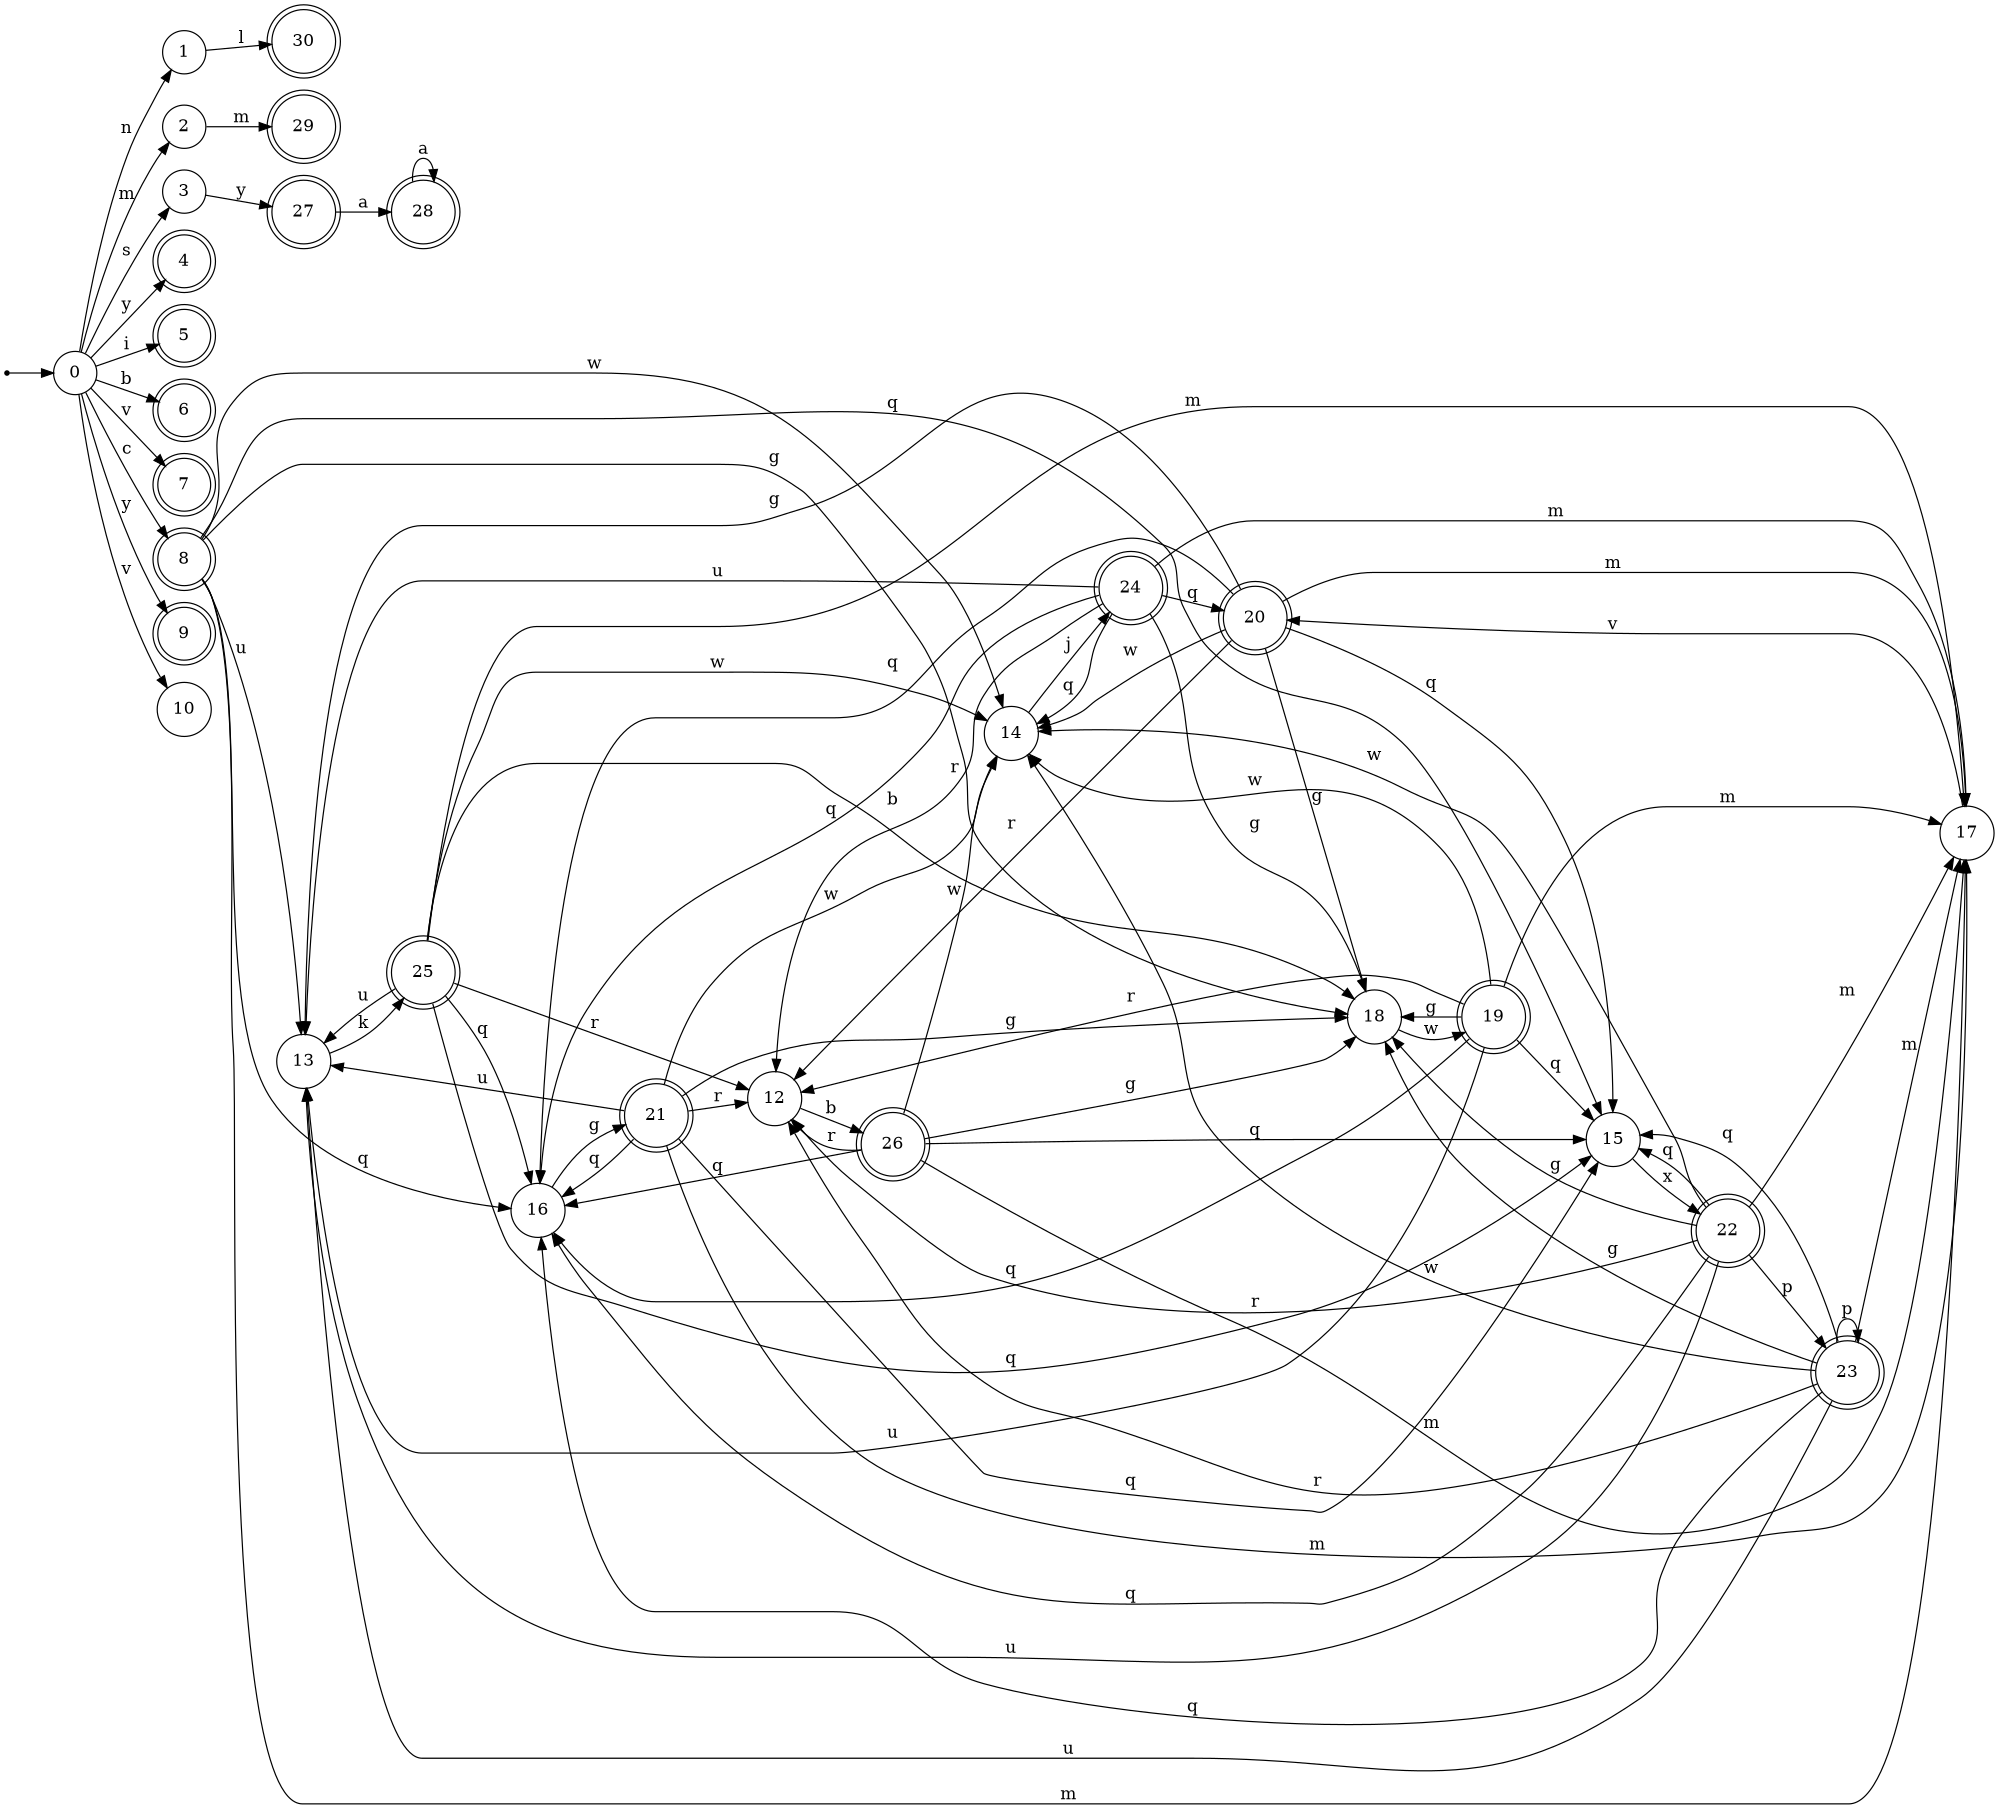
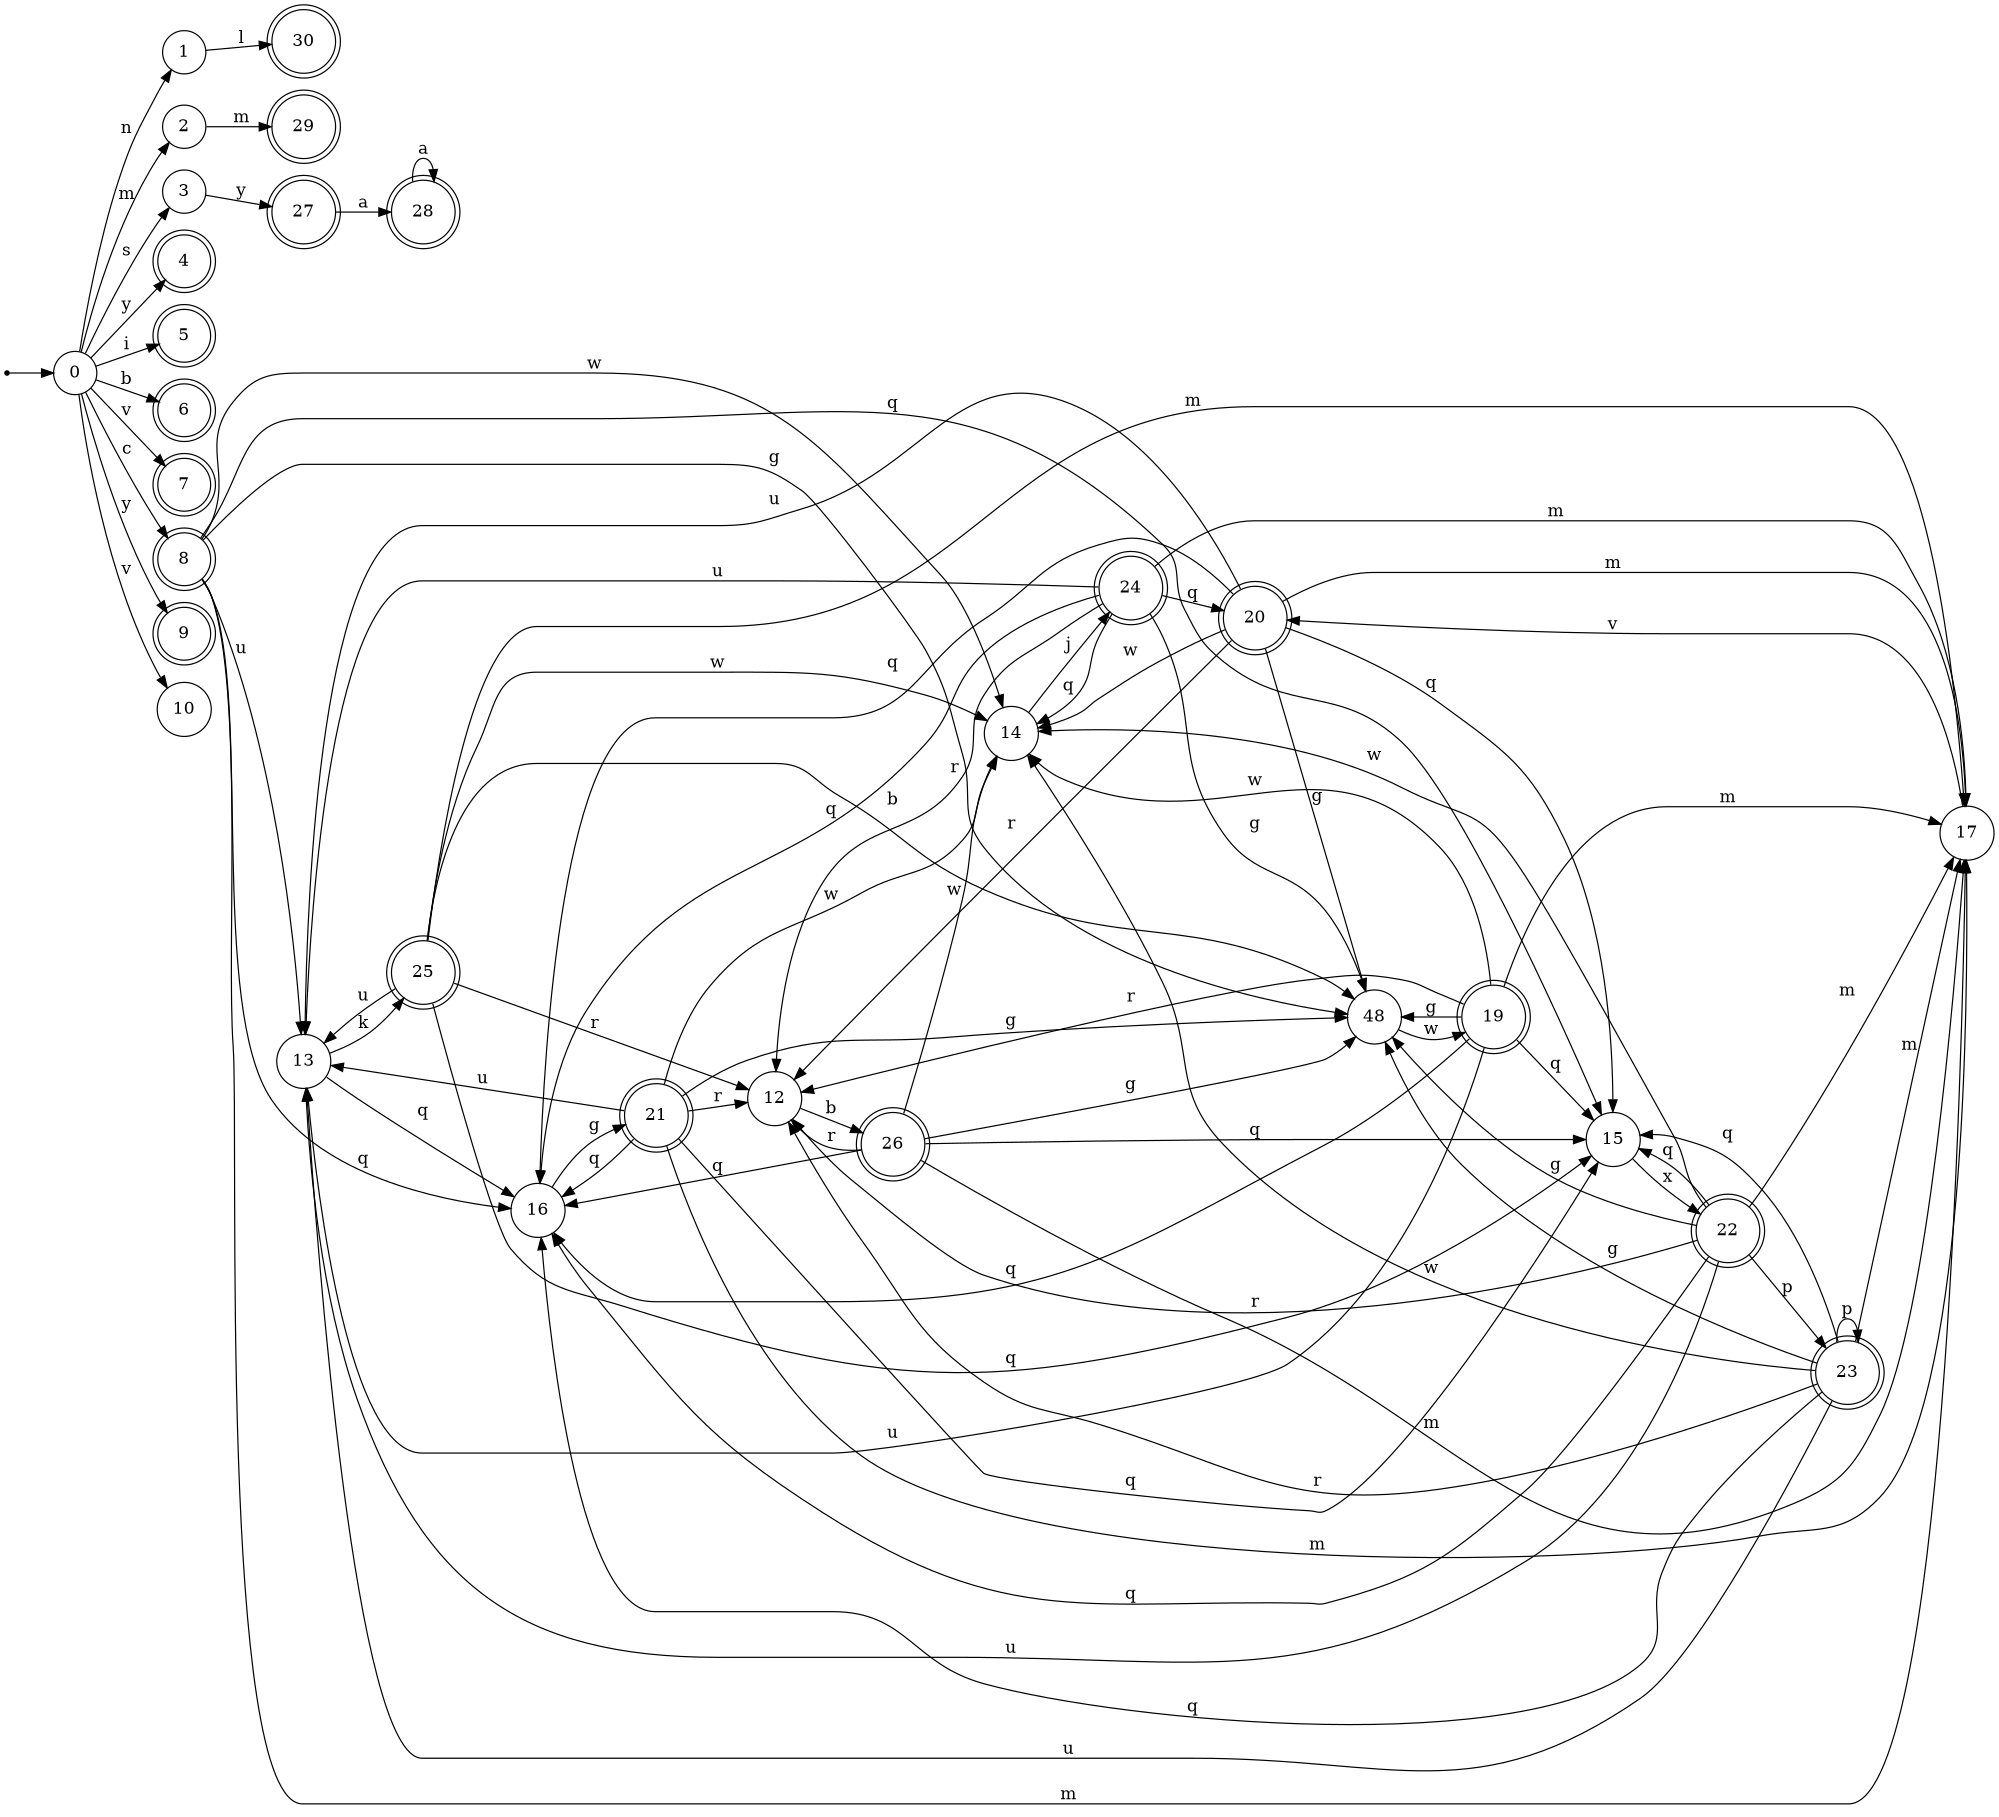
(775, 500) -> (775, 500)
(1375, 1017) -> (1375, 1017)
(498, 1079) -> (414, 1135)
